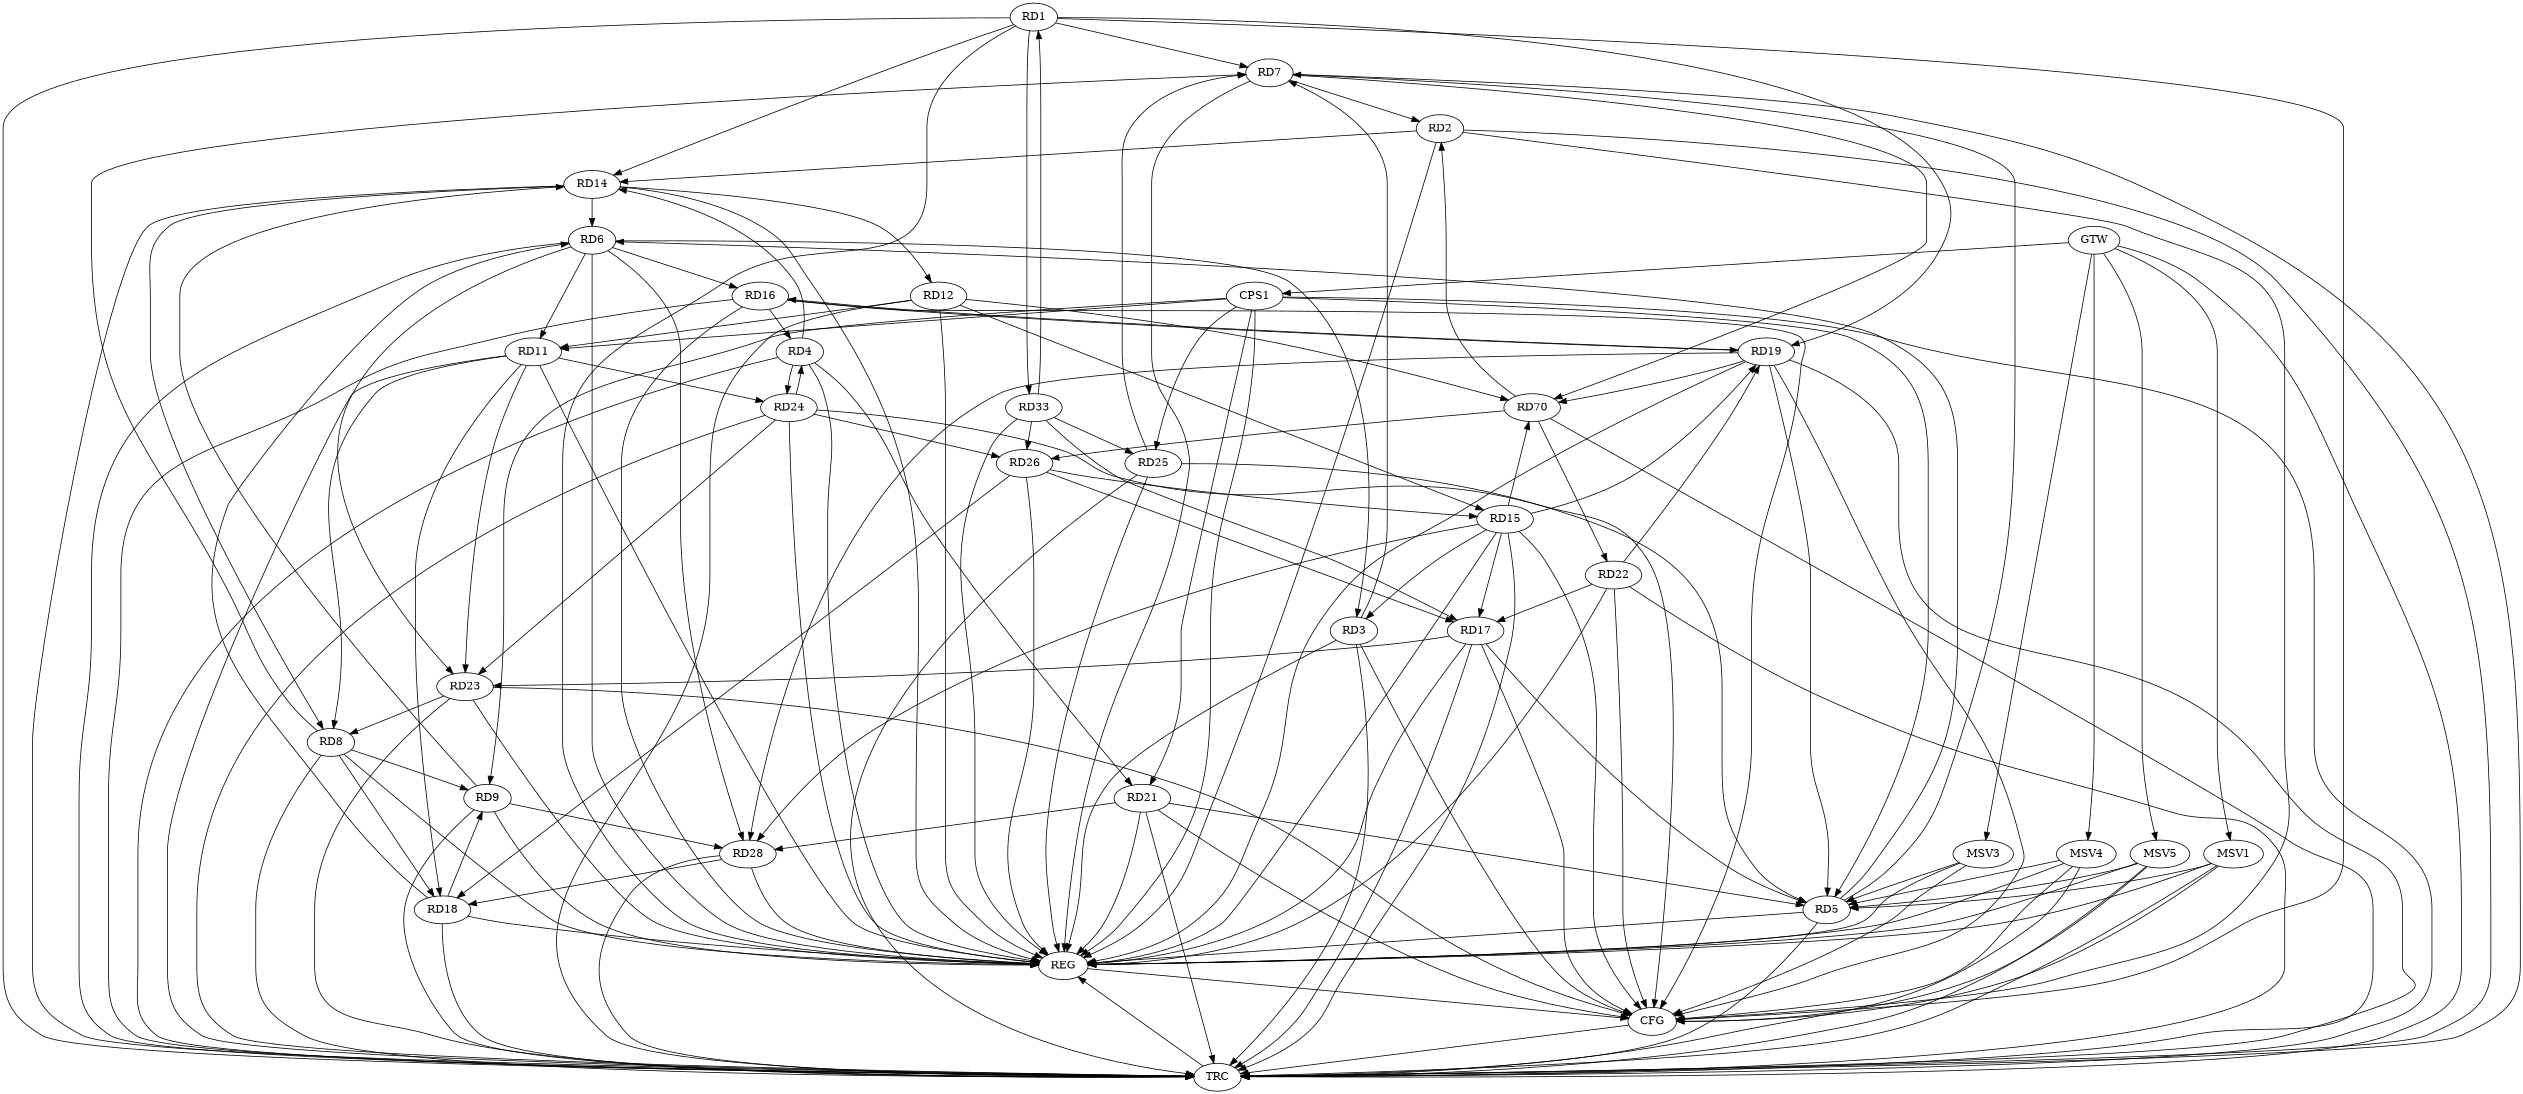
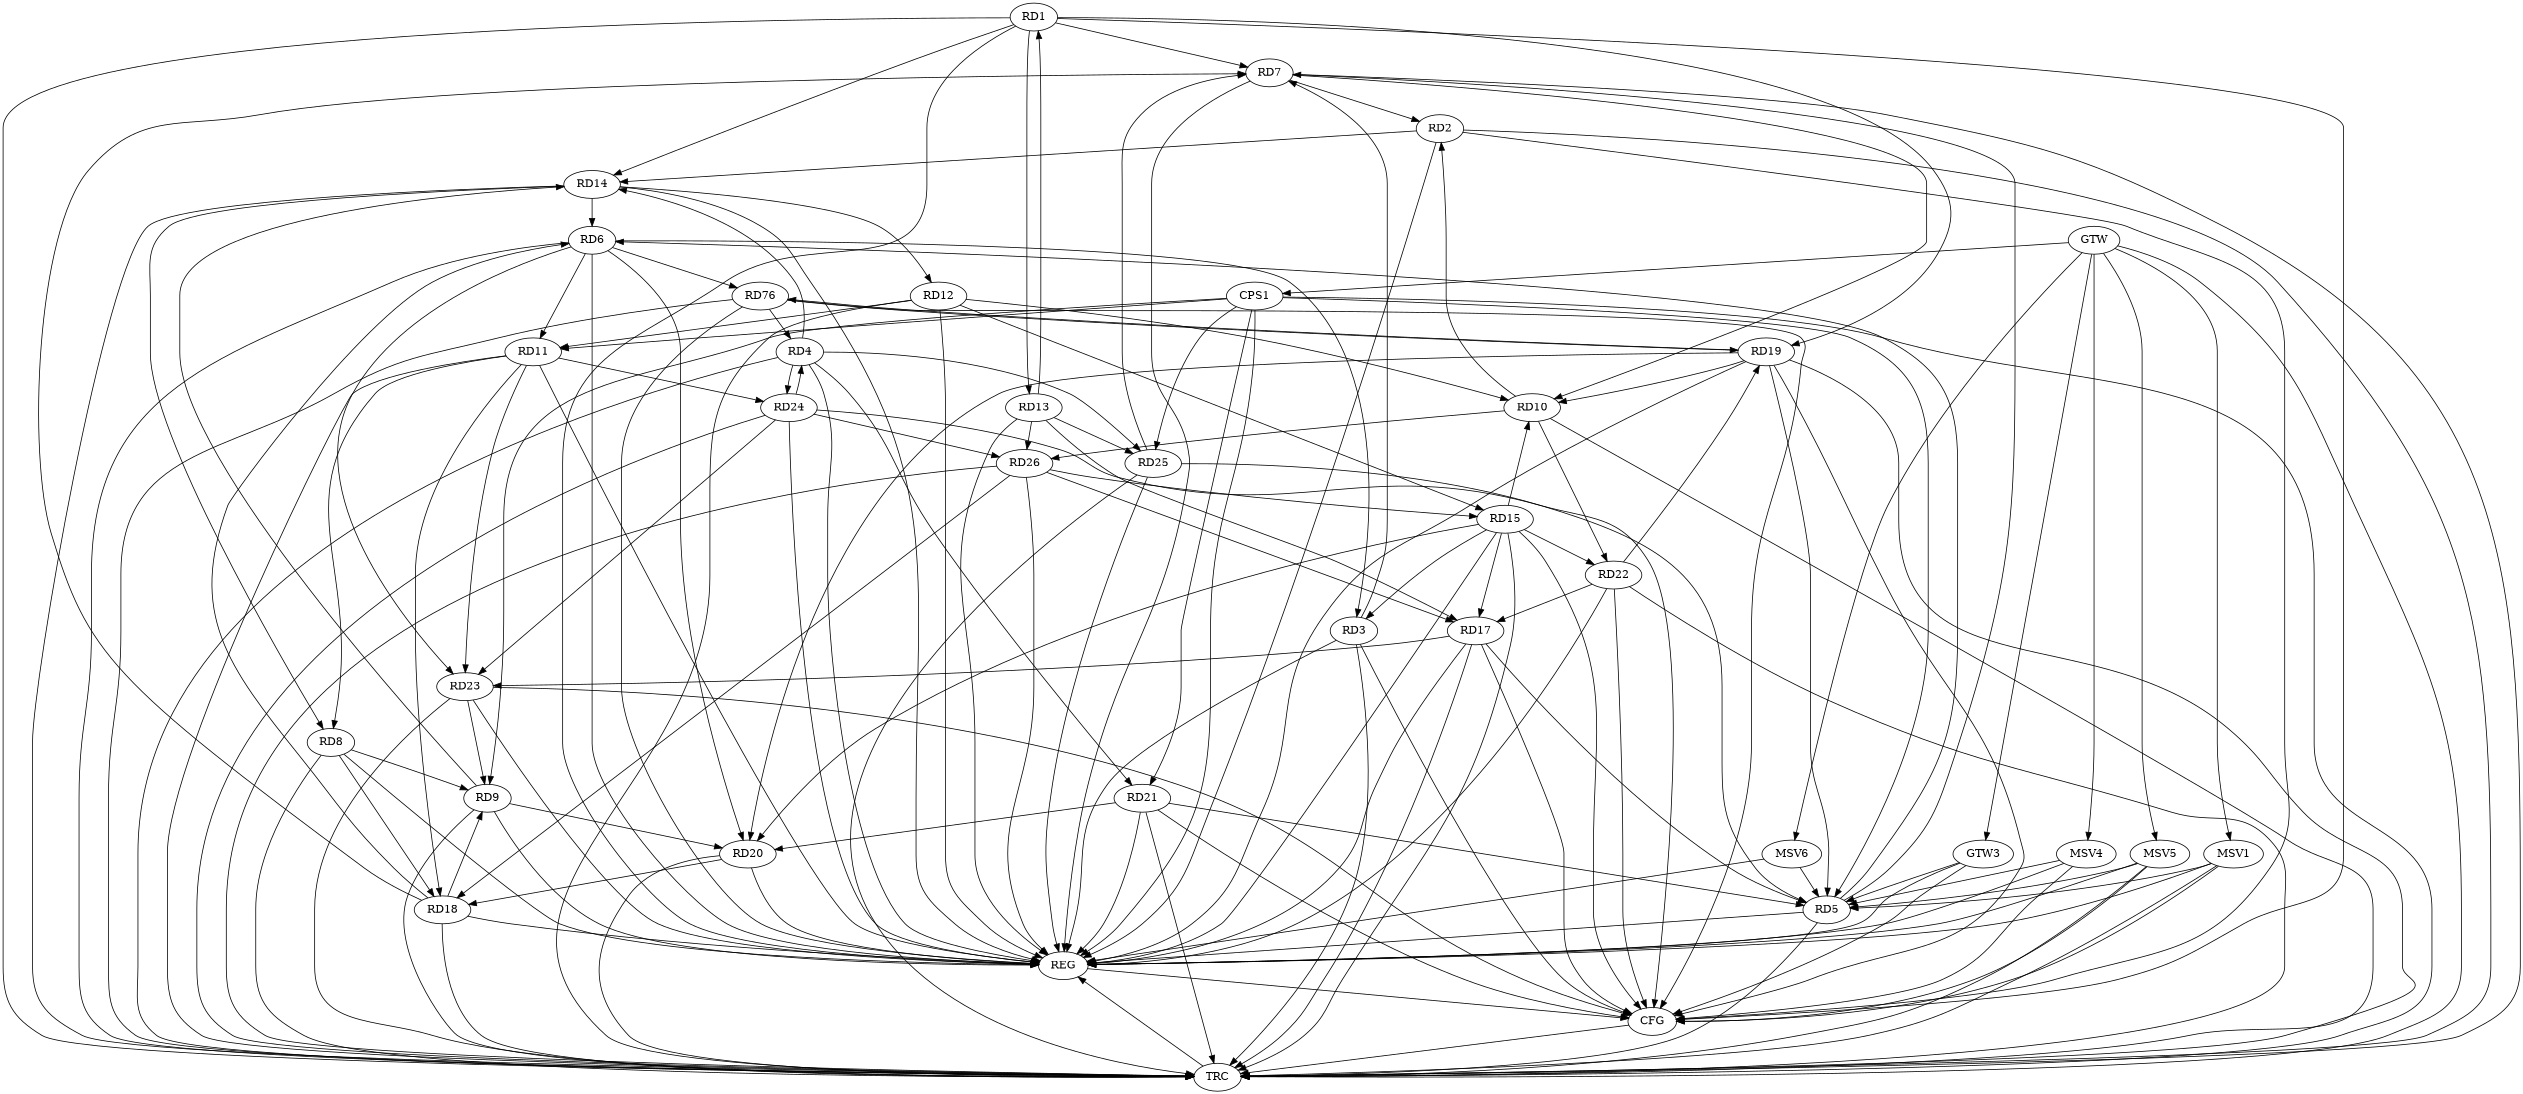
(358, 130) -> (203, 121)
(760, 296) -> (760, 296)
none -> (990, 369)
(1034, 408) -> (1034, 408)
(1532, 408) -> (1532, 408)
(1653, 462) -> (1556, 545)
(401, 714) -> (475, 739)
(748, 854) -> (748, 854)
none -> (1792, 854)
(1983, 854) -> (1983, 854)
(1689, 1041) -> (226, 959)
